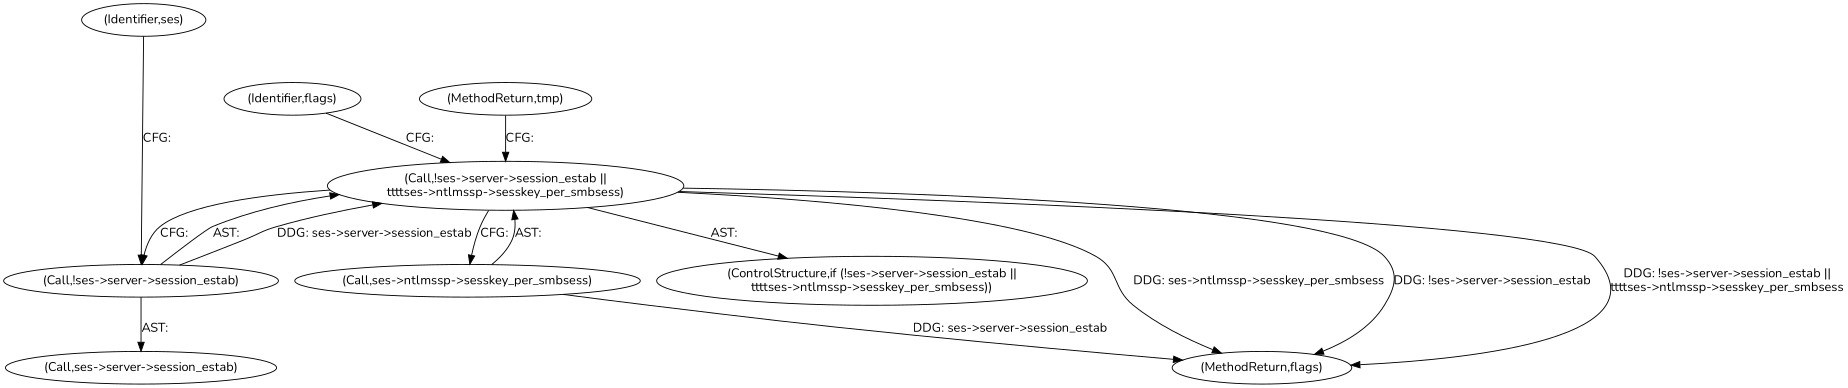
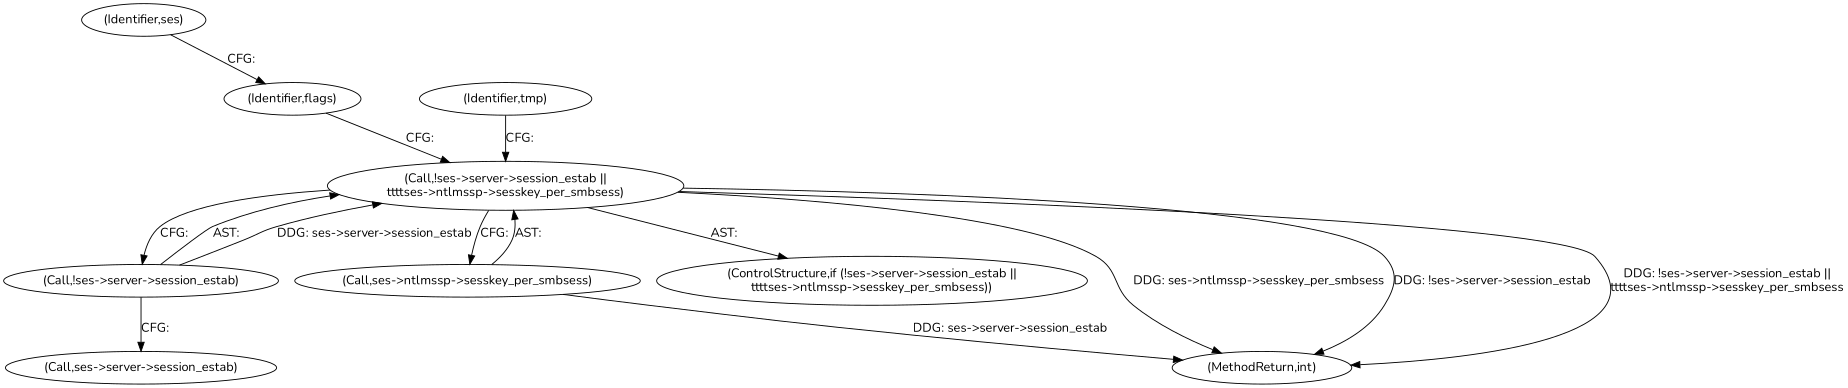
(506, 99) -> (506, 99)
(142, 146) -> (214, 57)
(157, 328) -> (157, 328)
(1262, 368) -> (1262, 368)
